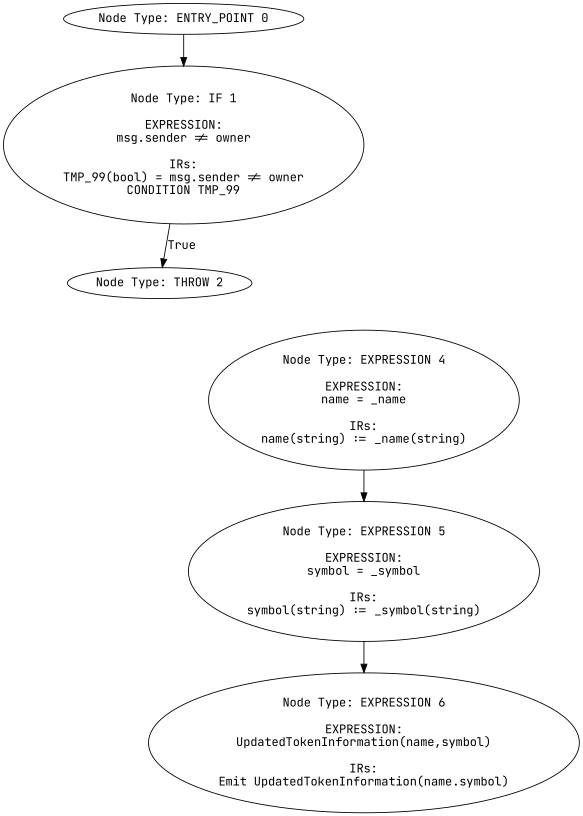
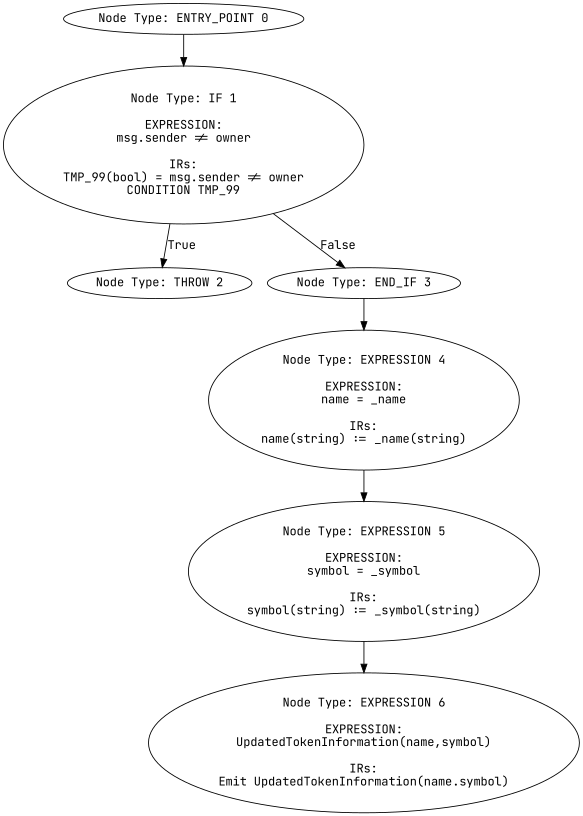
none -> (364, 283)
